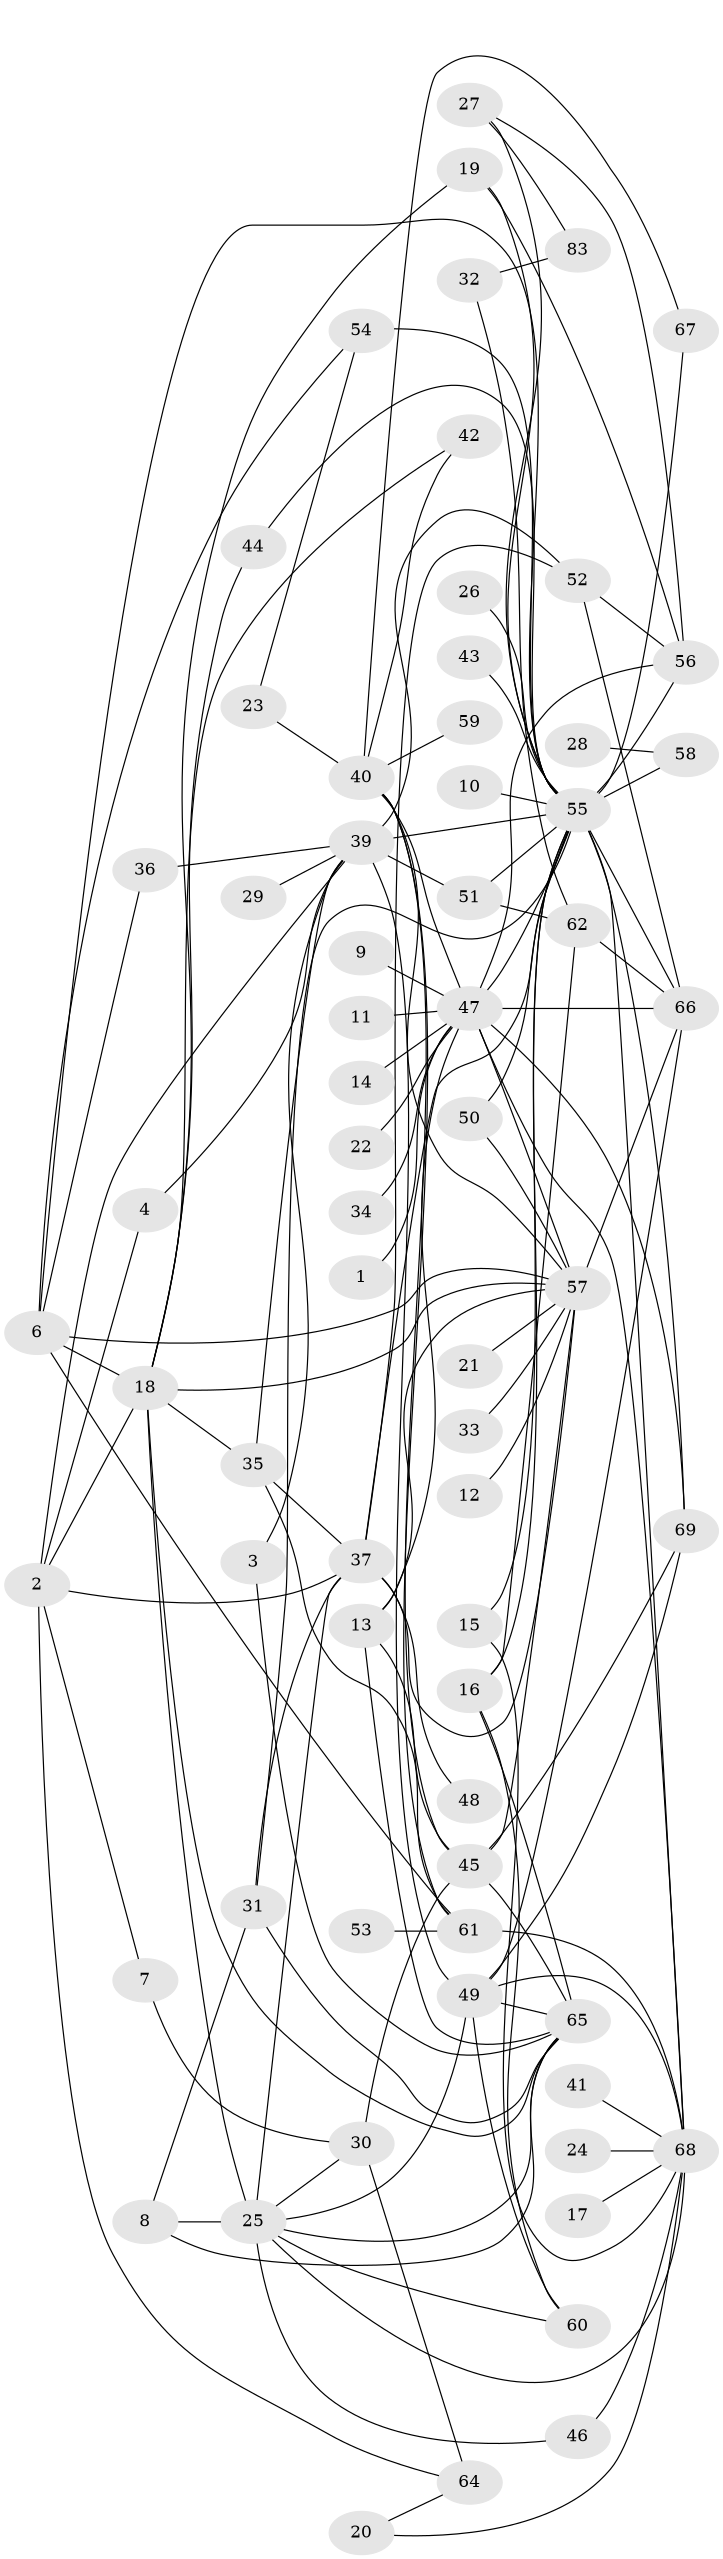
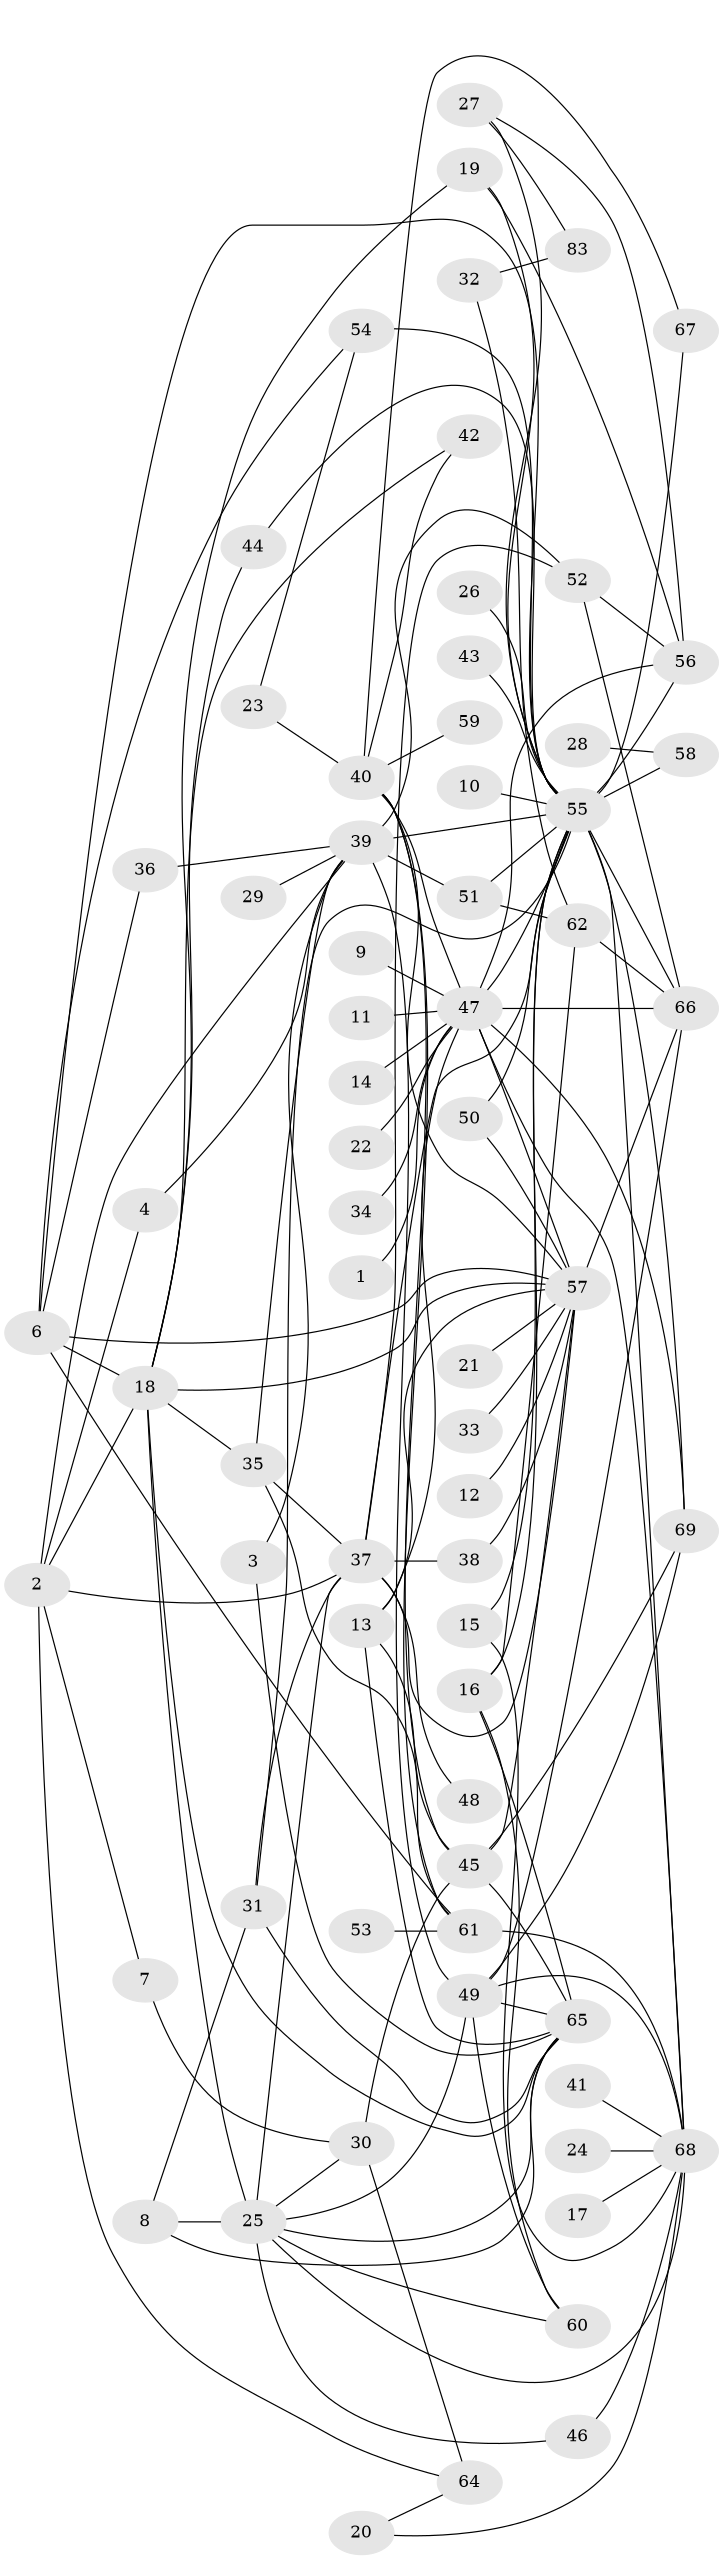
none -> (470, 1561)
